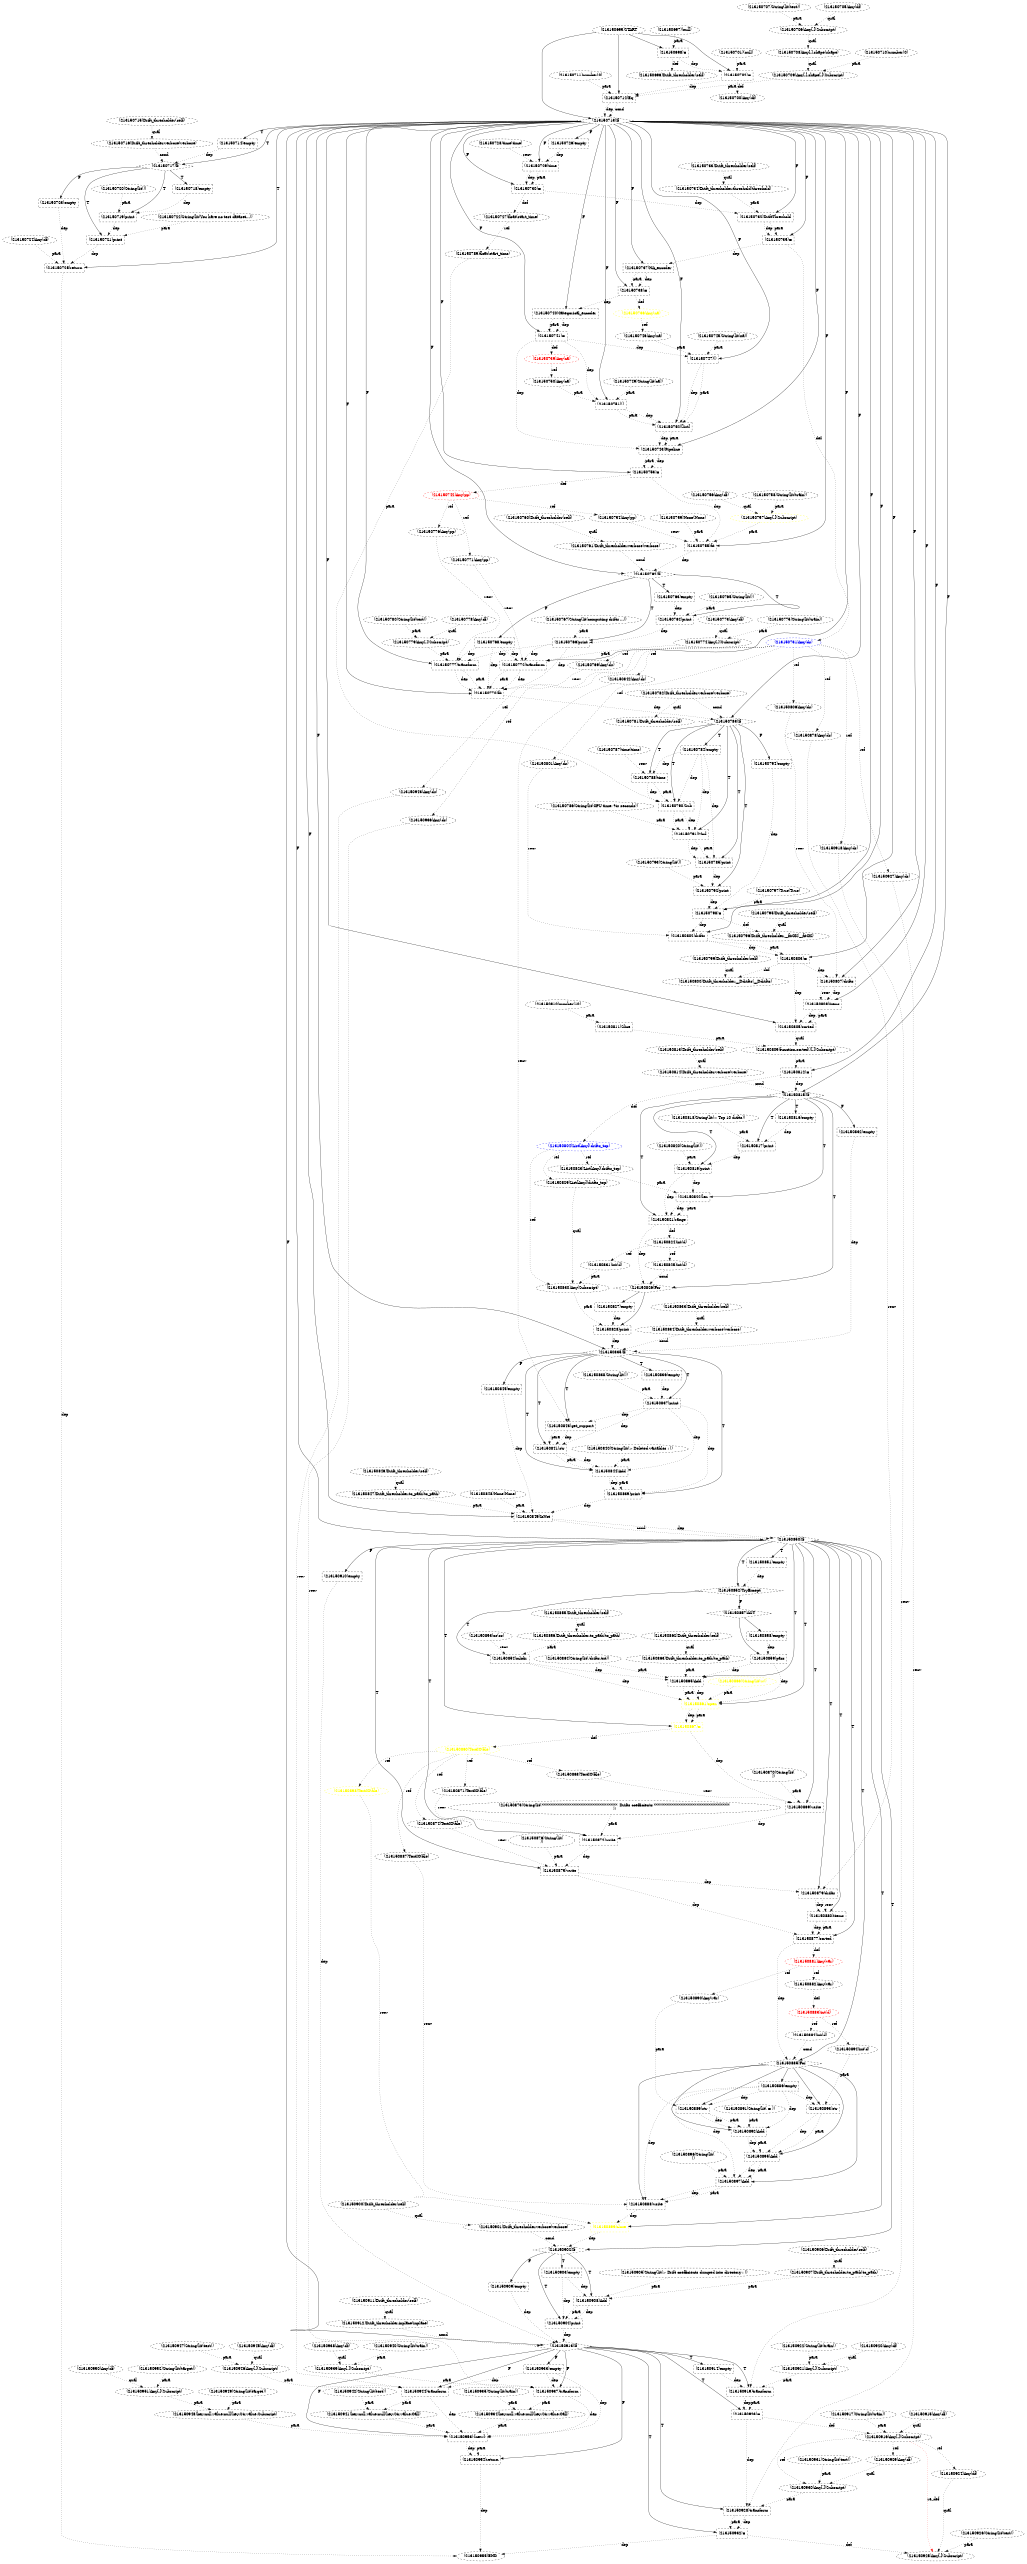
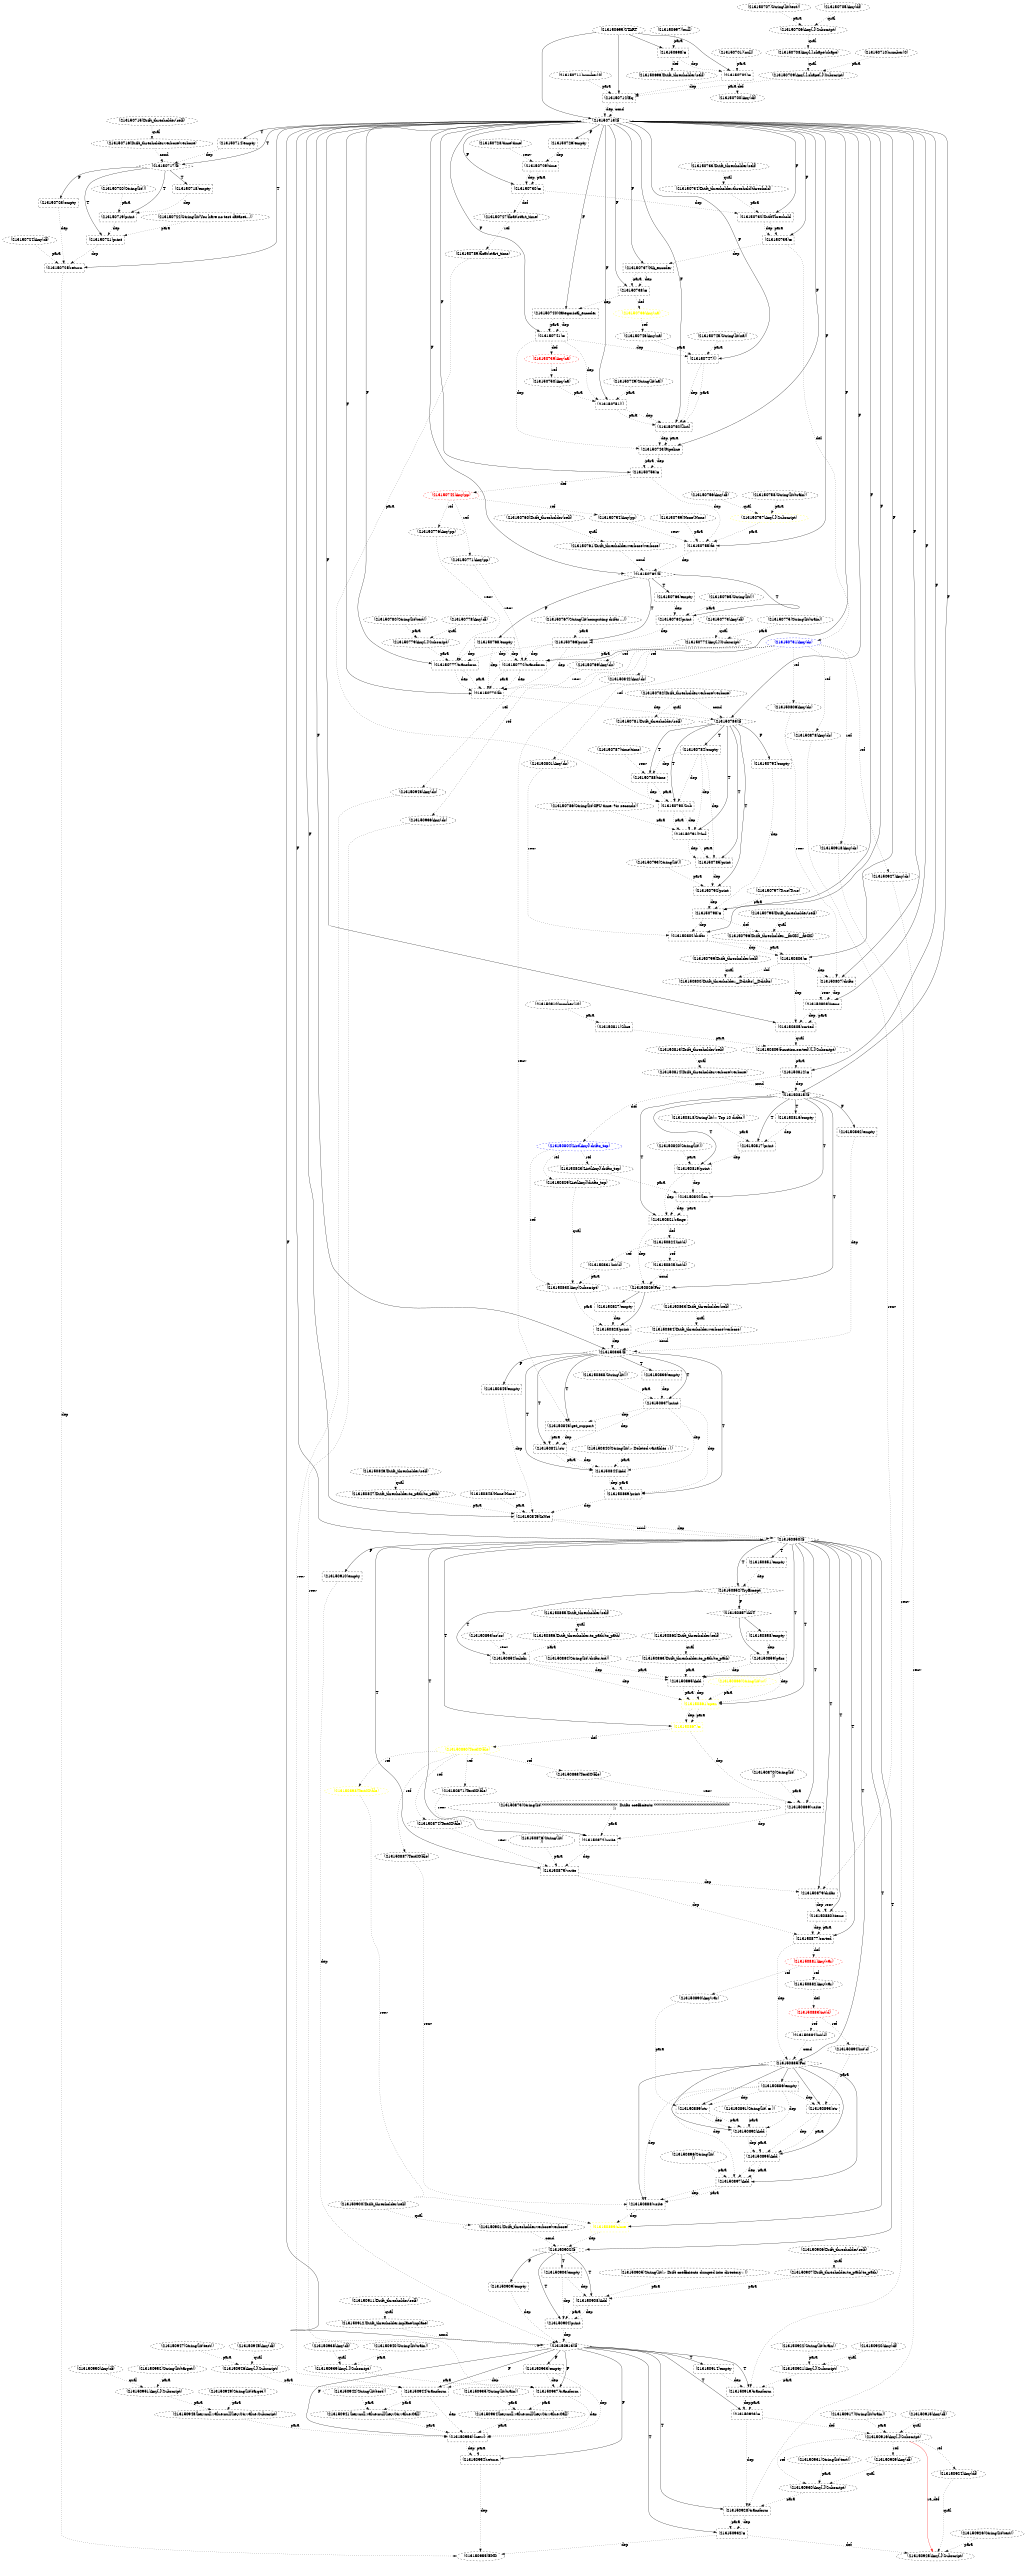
(557, 132) -> none
(927, 2491) -> (927, 2491)
